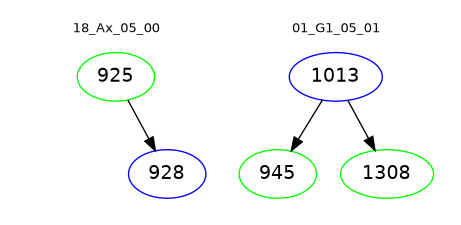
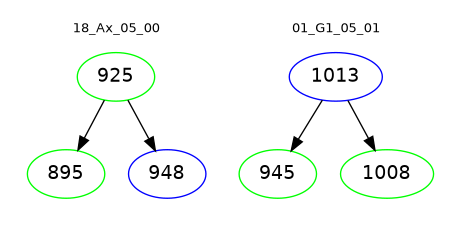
none -> (66, 174)
(167, 174) -> (167, 174)
(387, 174) -> (387, 174)
